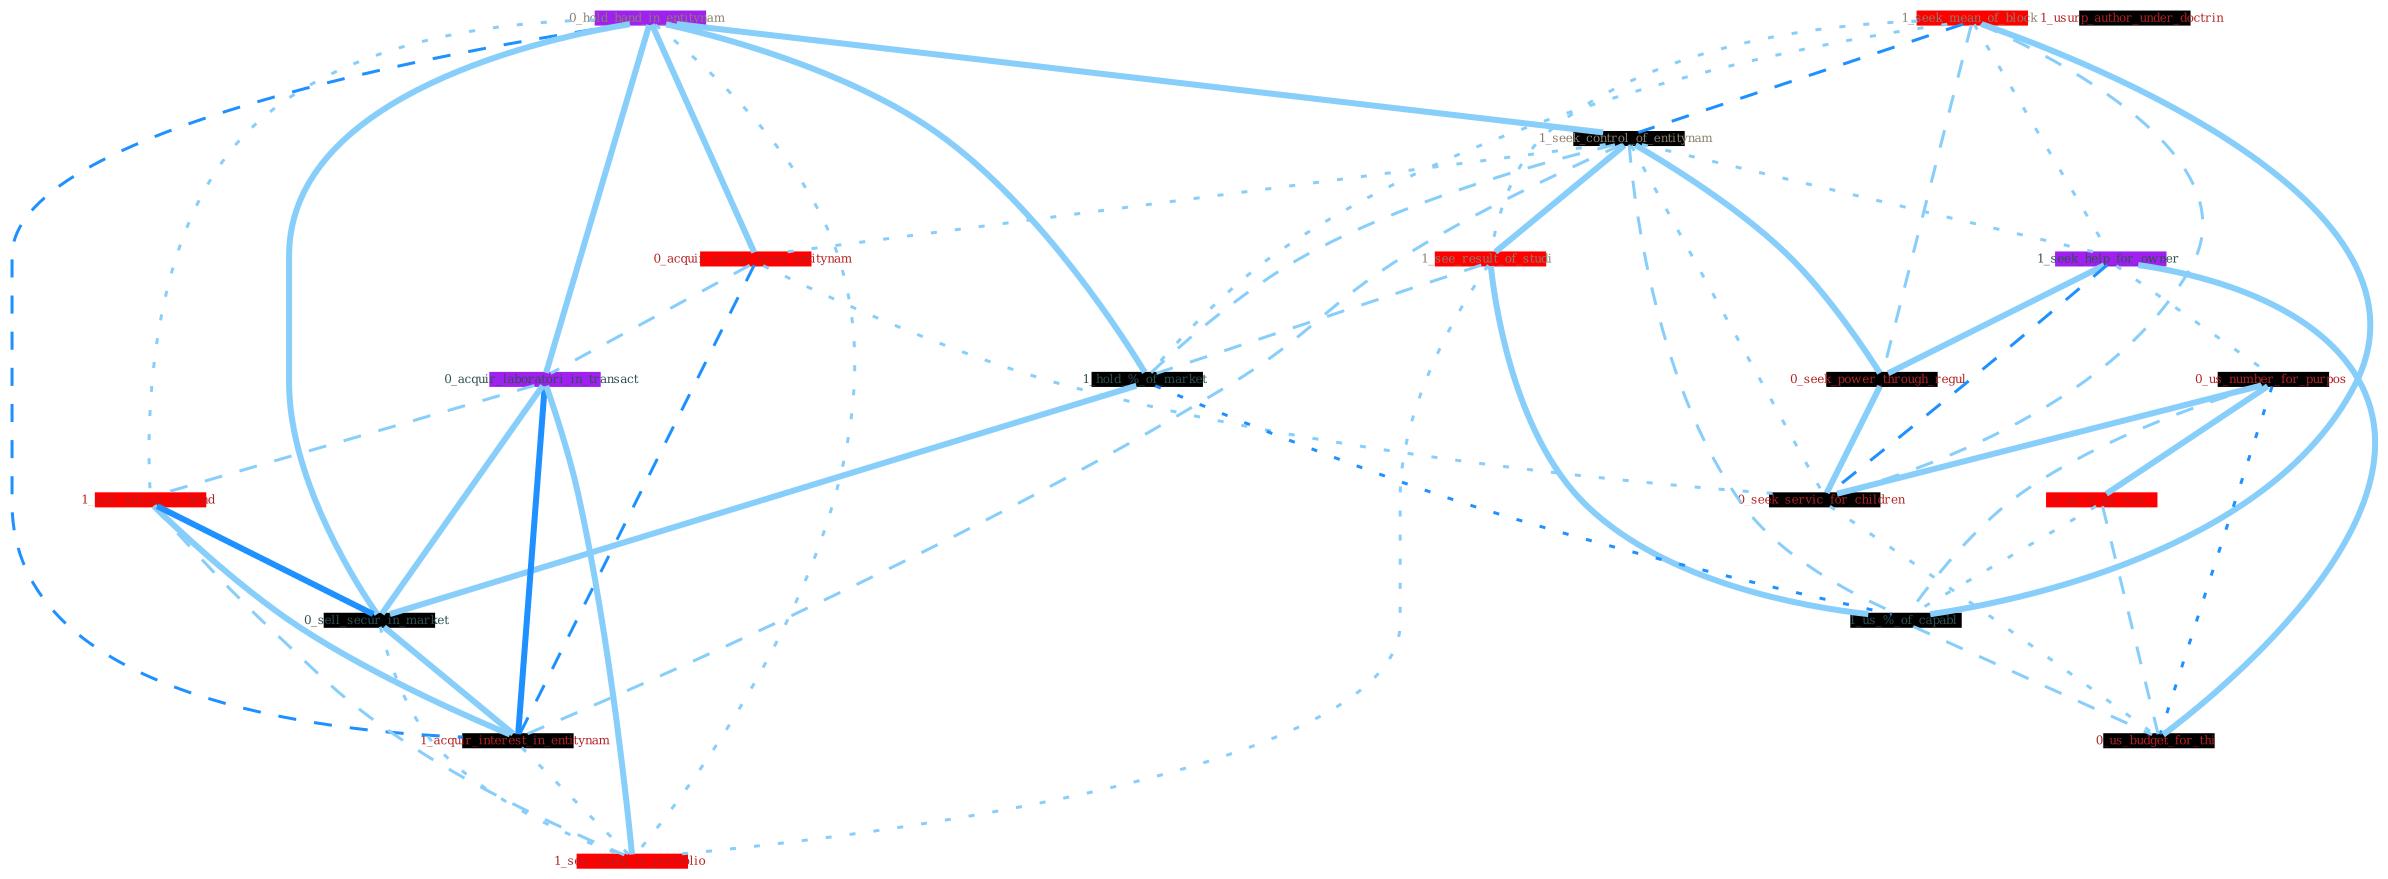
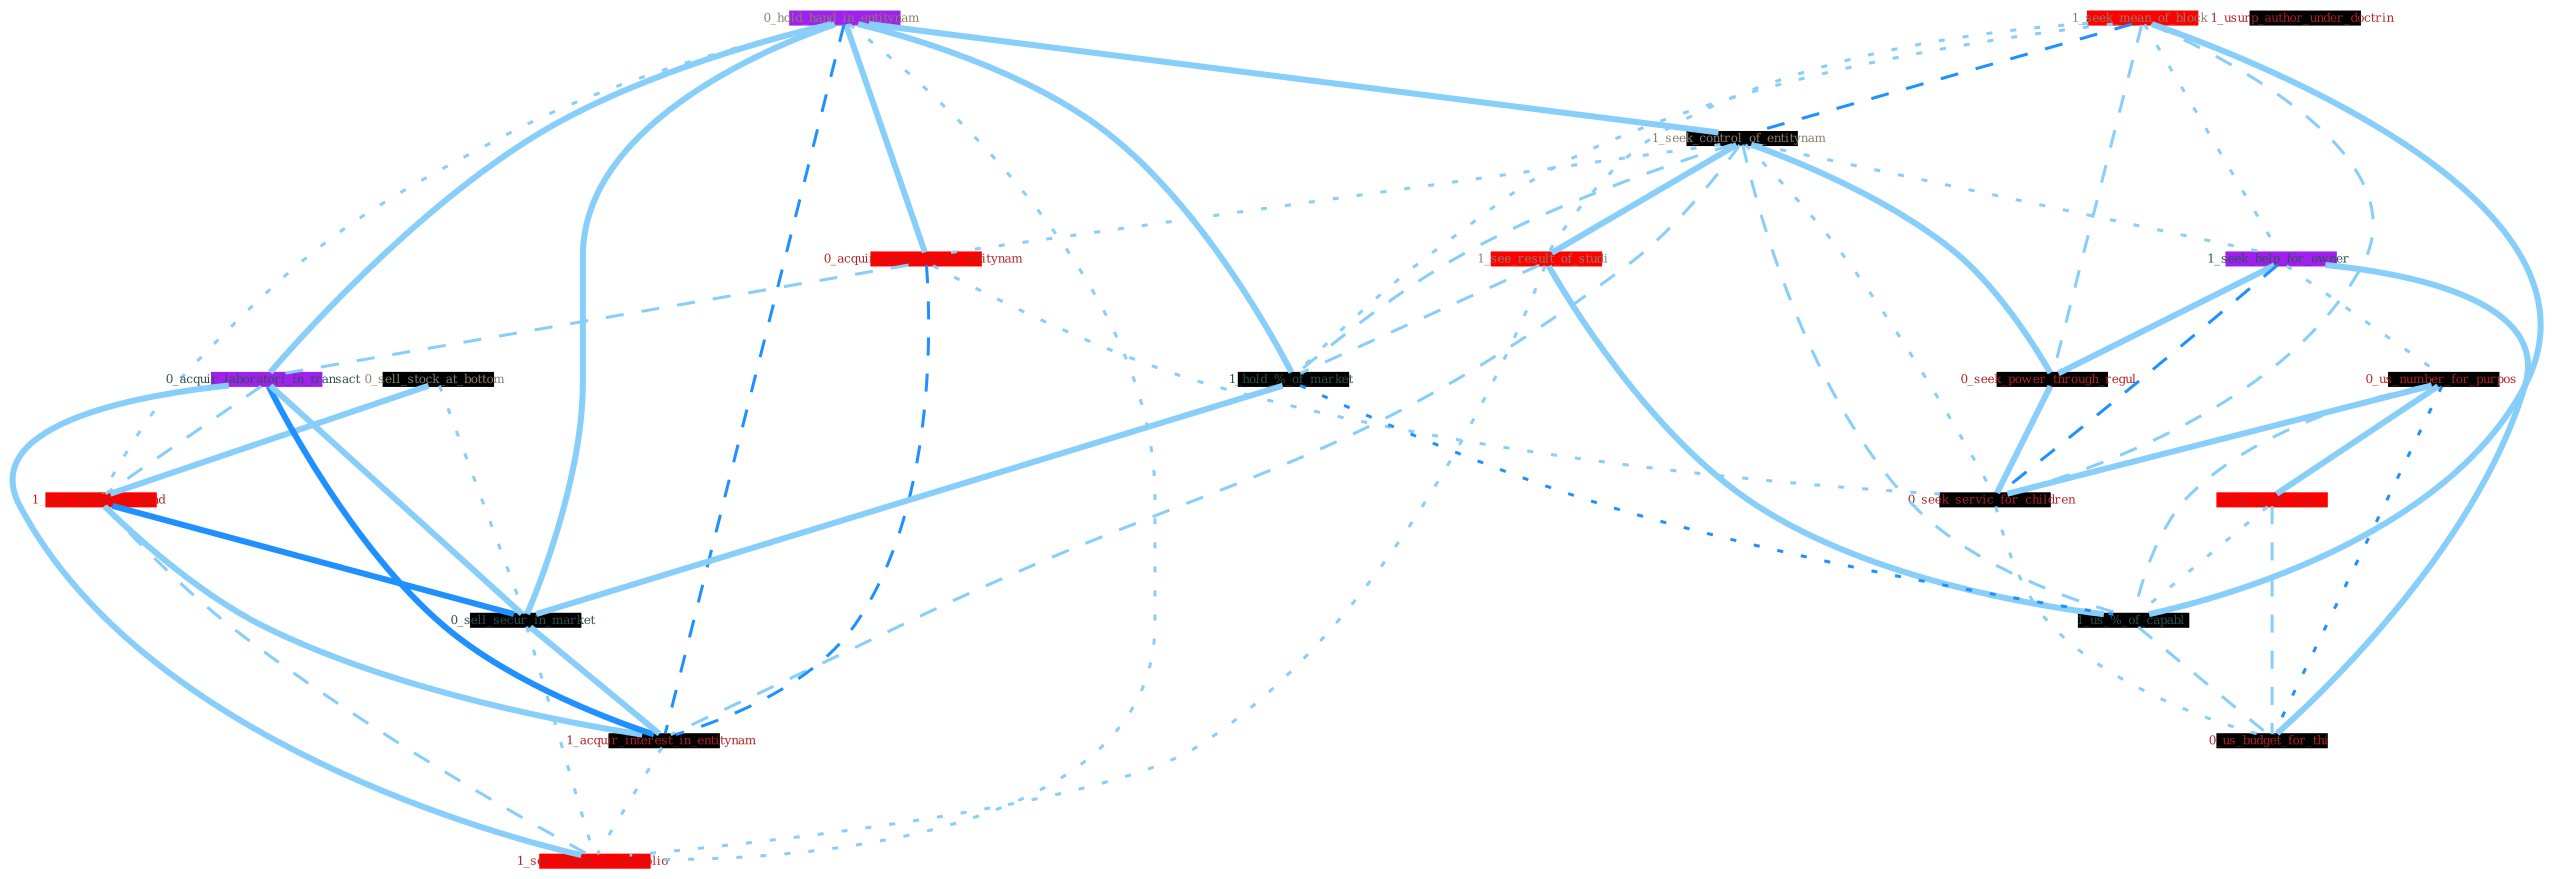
none -> (438, 379)
